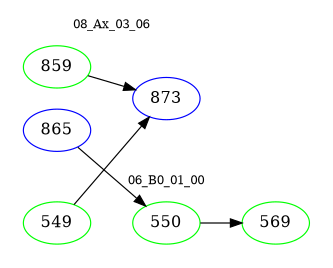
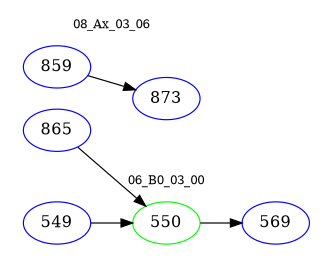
(57, 67) -> (57, 67)
(118, 153) -> (106, 223)
(166, 181) -> (166, 181)
(57, 223) -> (57, 223)
(276, 223) -> (276, 223)
